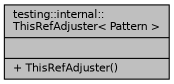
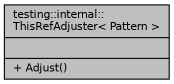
(66, 68) -> (40, 68)
